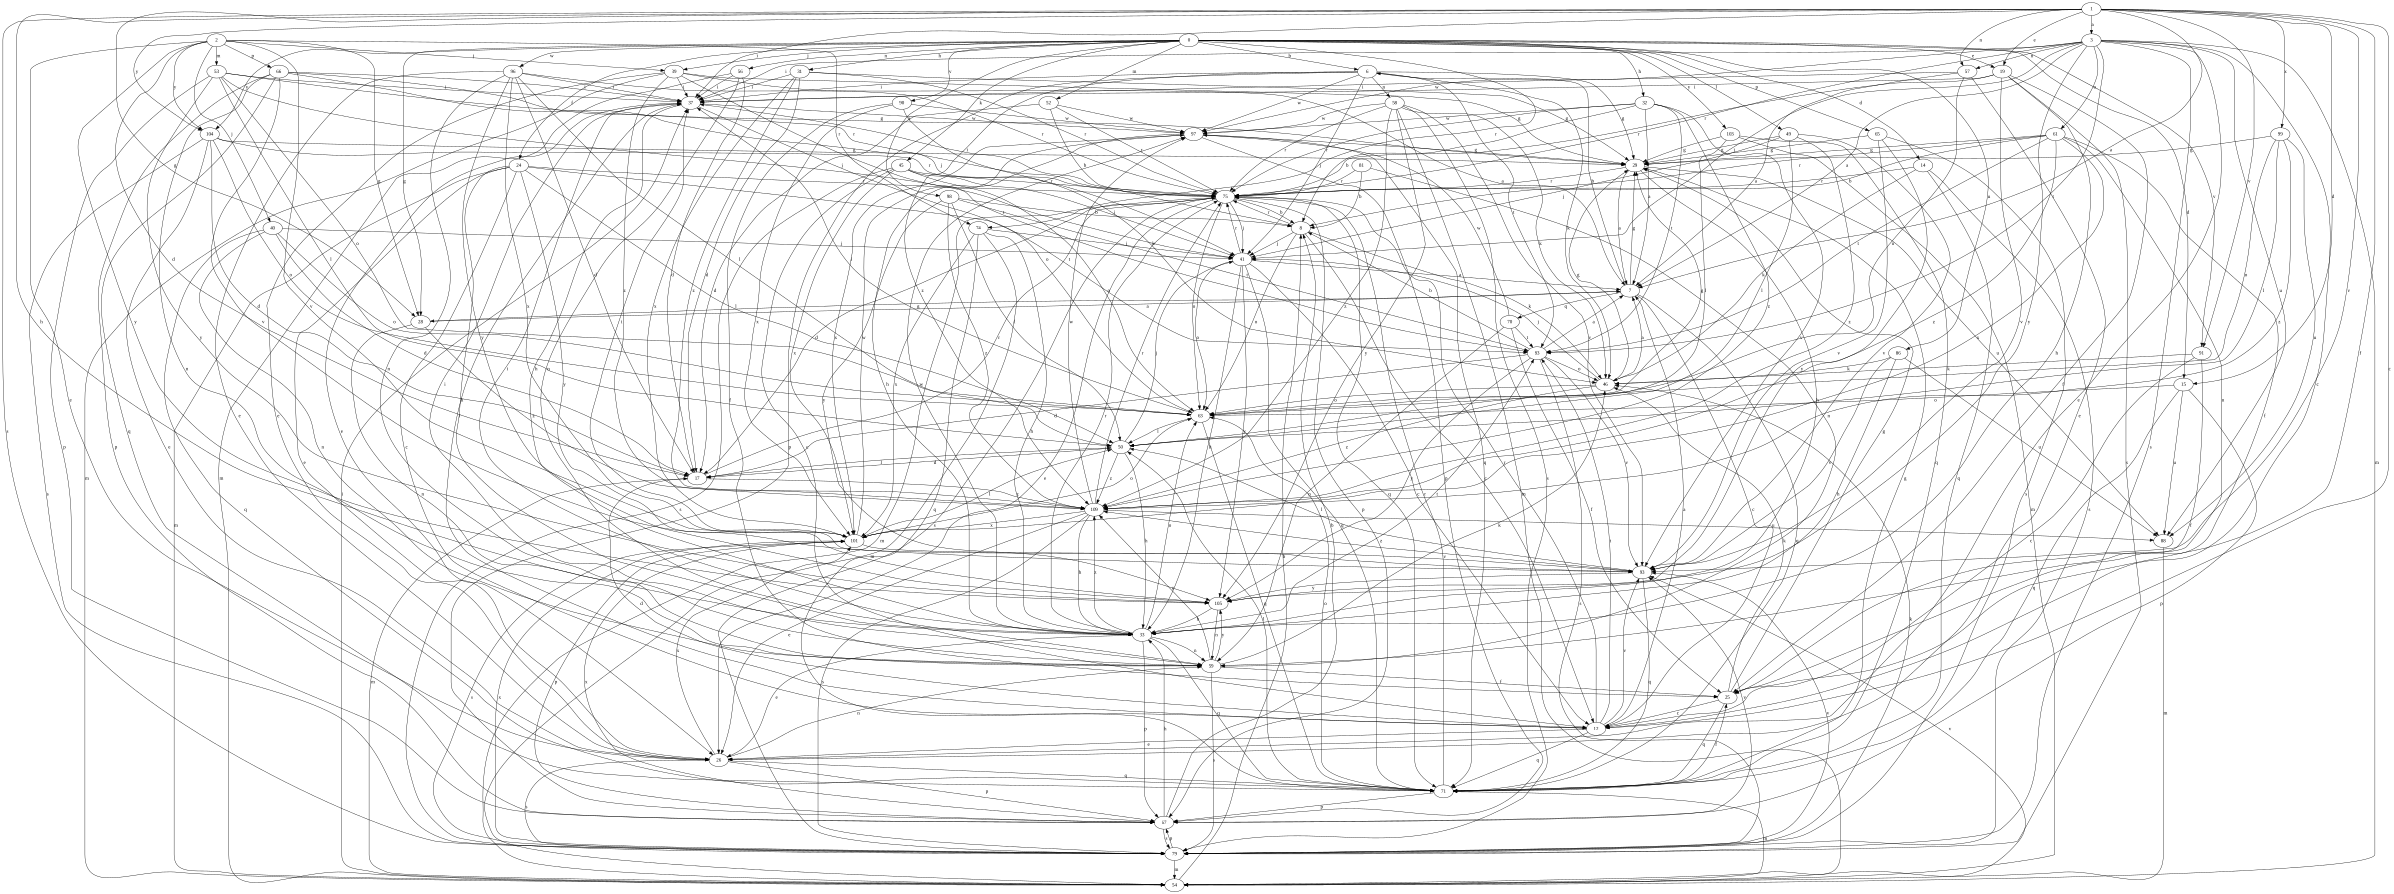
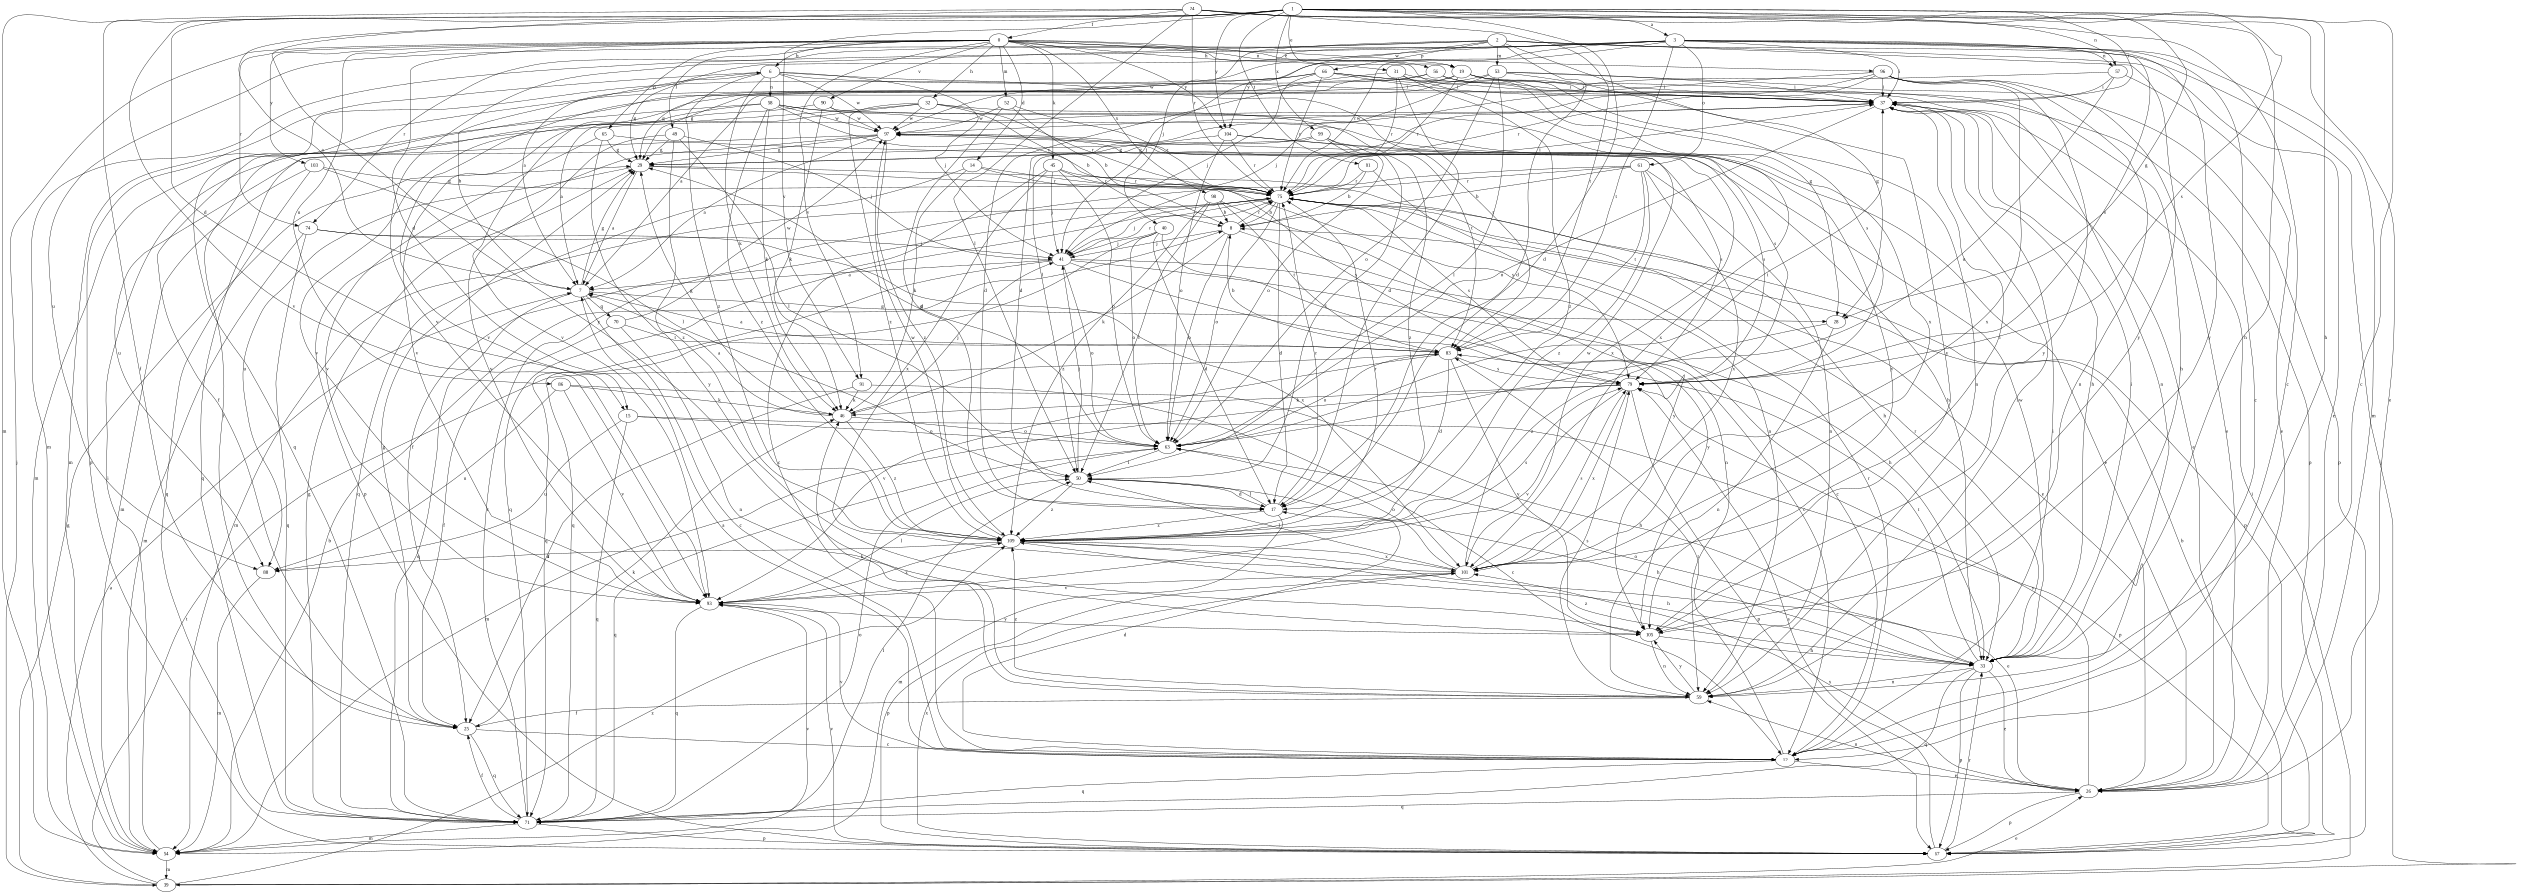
(832, 48) -> (1097, 21)
none -> (1261, 101)
(1685, 146) -> (795, 188)
(1837, 150) -> none
(1023, 307) -> (719, 201)
none -> (919, 334)
(366, 363) -> (1589, 190)
(1570, 368) -> (1312, 404)
(2079, 400) -> (2374, 416)
(1018, 461) -> none
(1165, 729) -> (1970, 760)
(85, 826) -> (166, 868)
